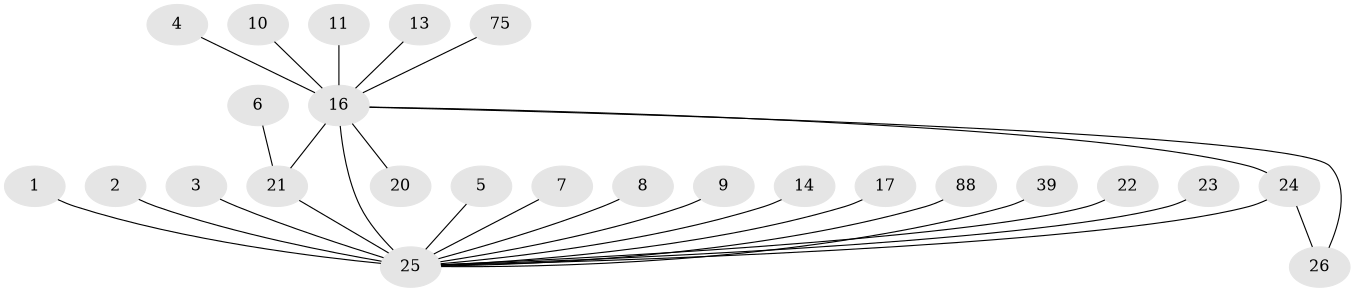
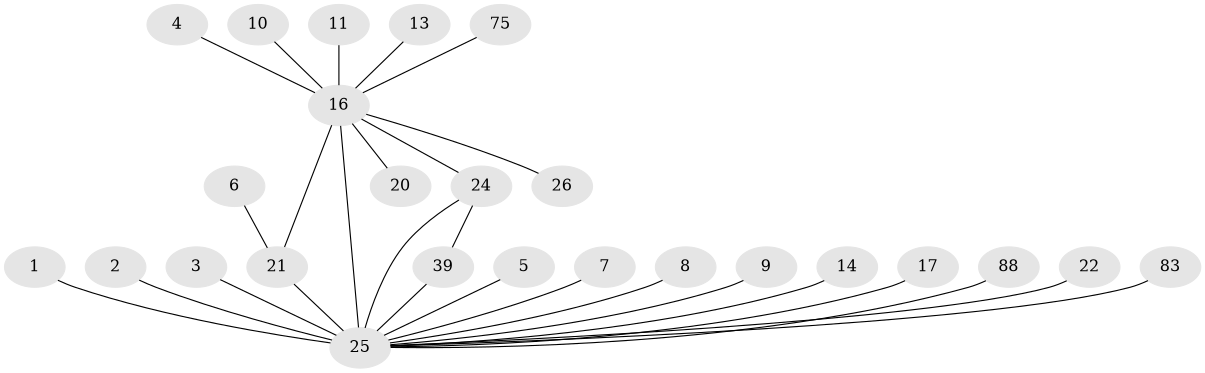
(1209, 186) -> (1170, 267)
(1305, 226) -> (462, 226)
